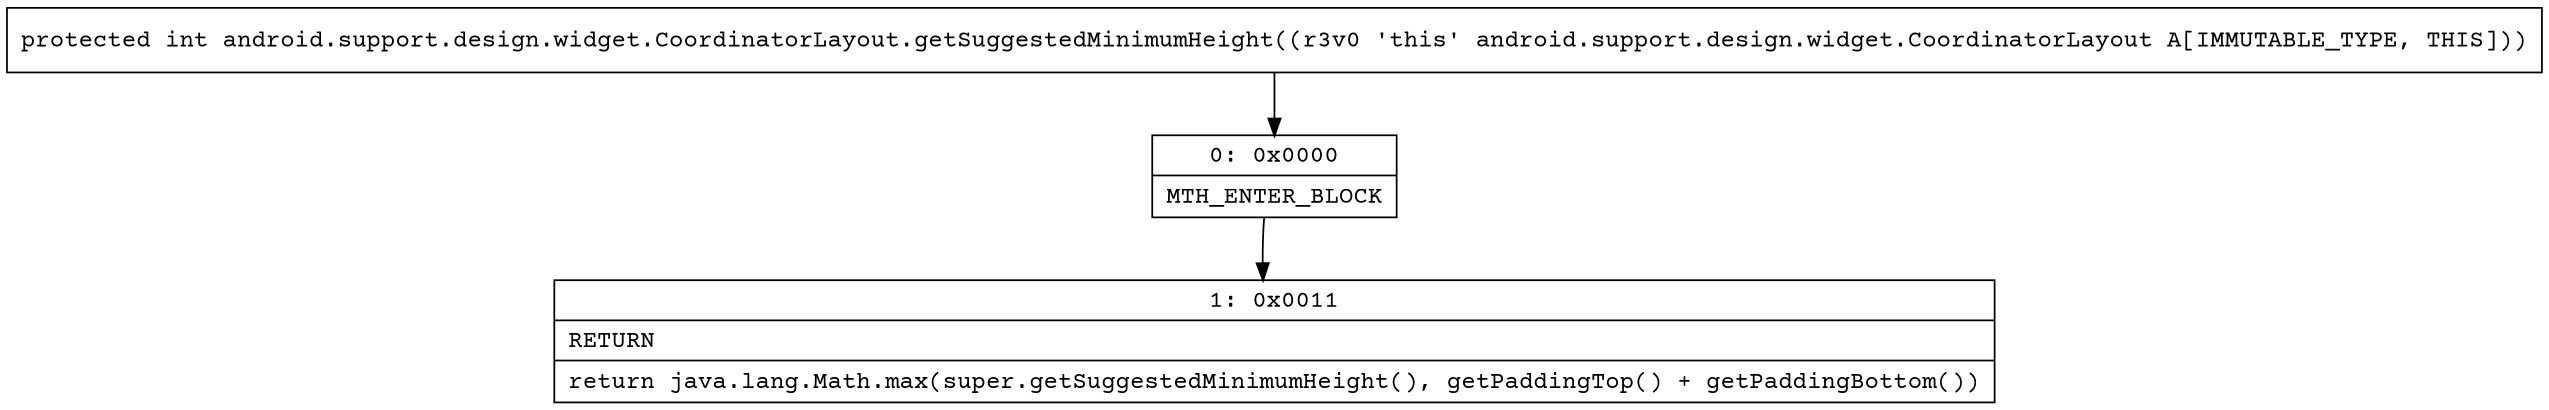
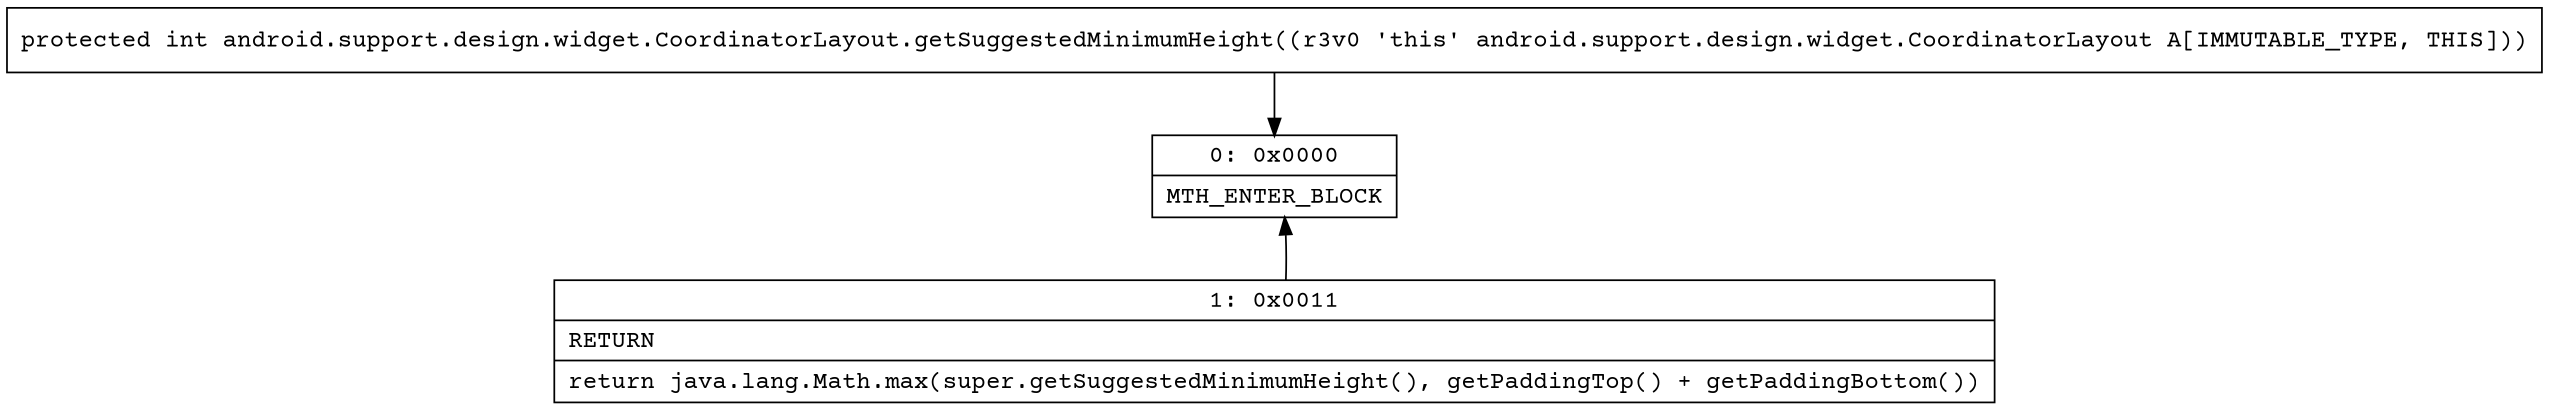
(1263, 240) -> (1286, 258)
